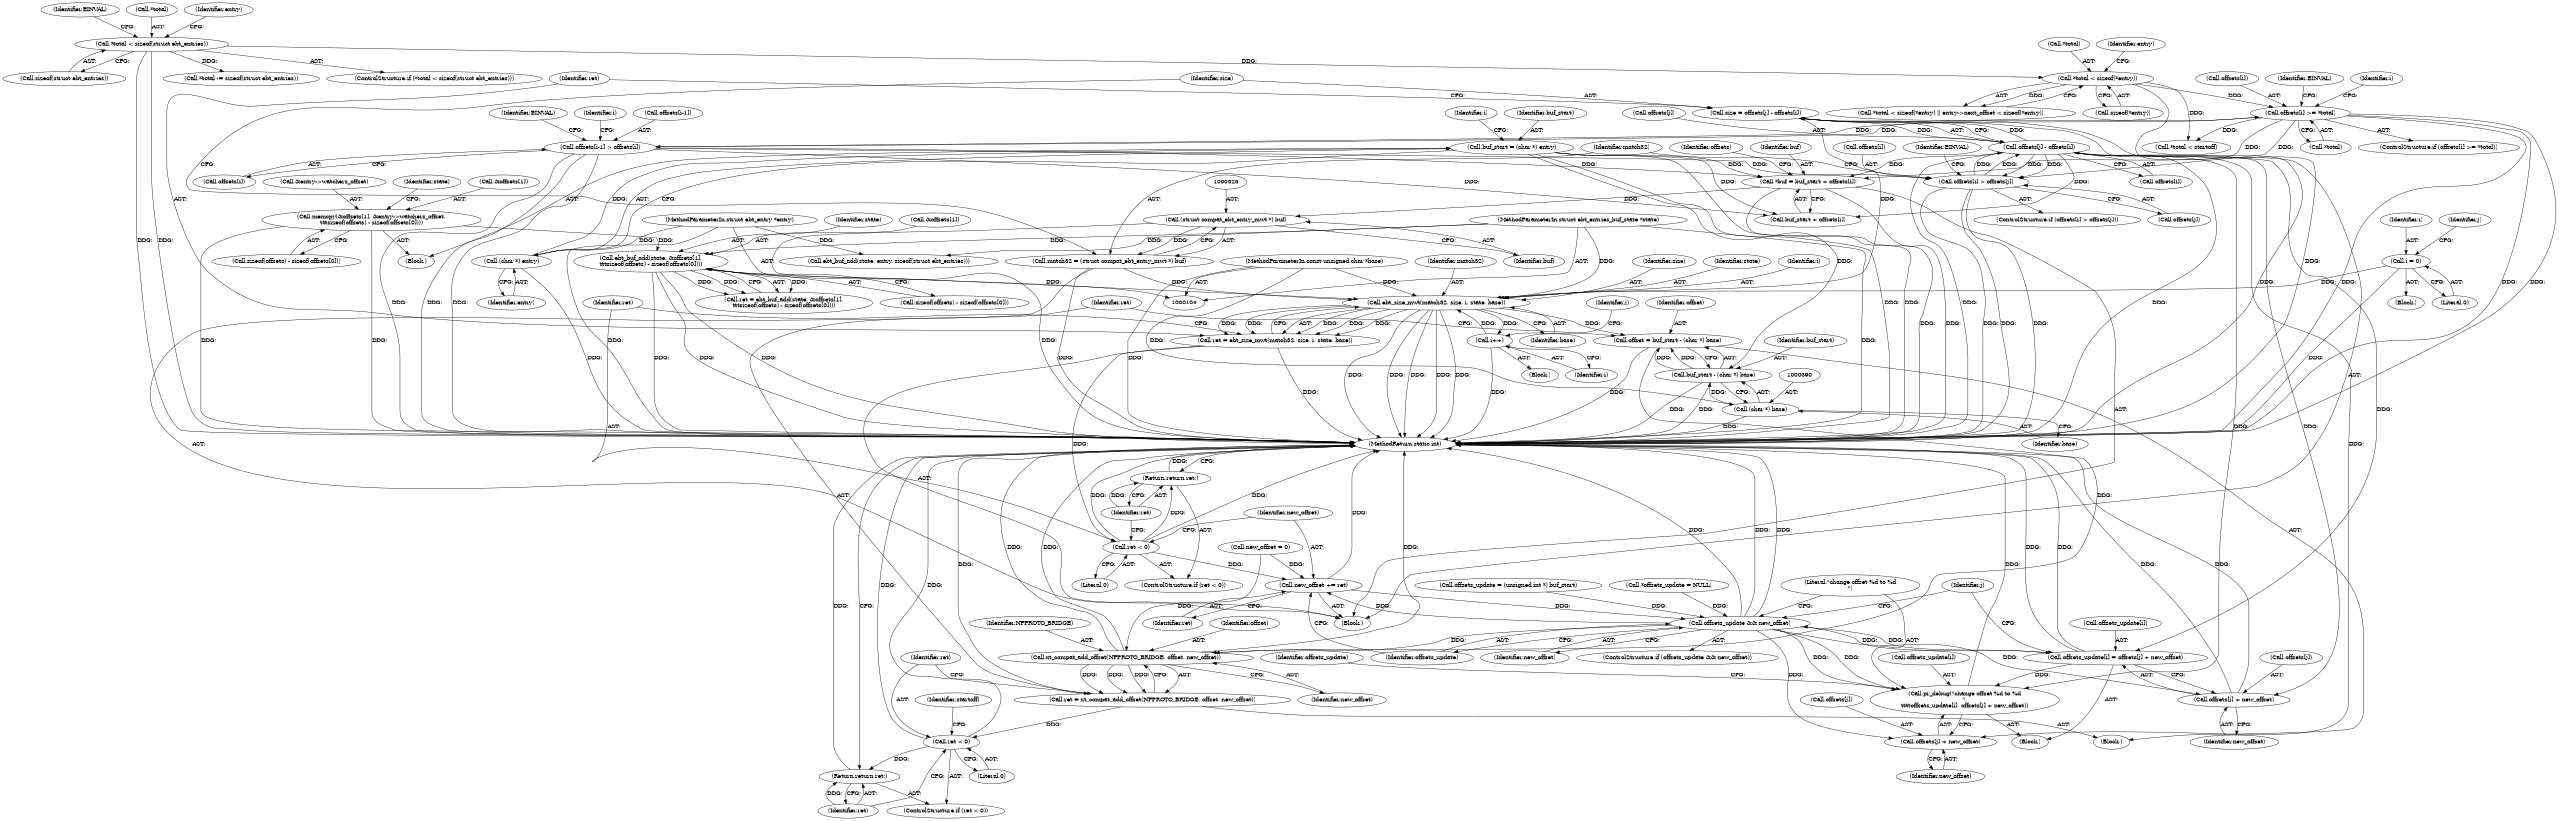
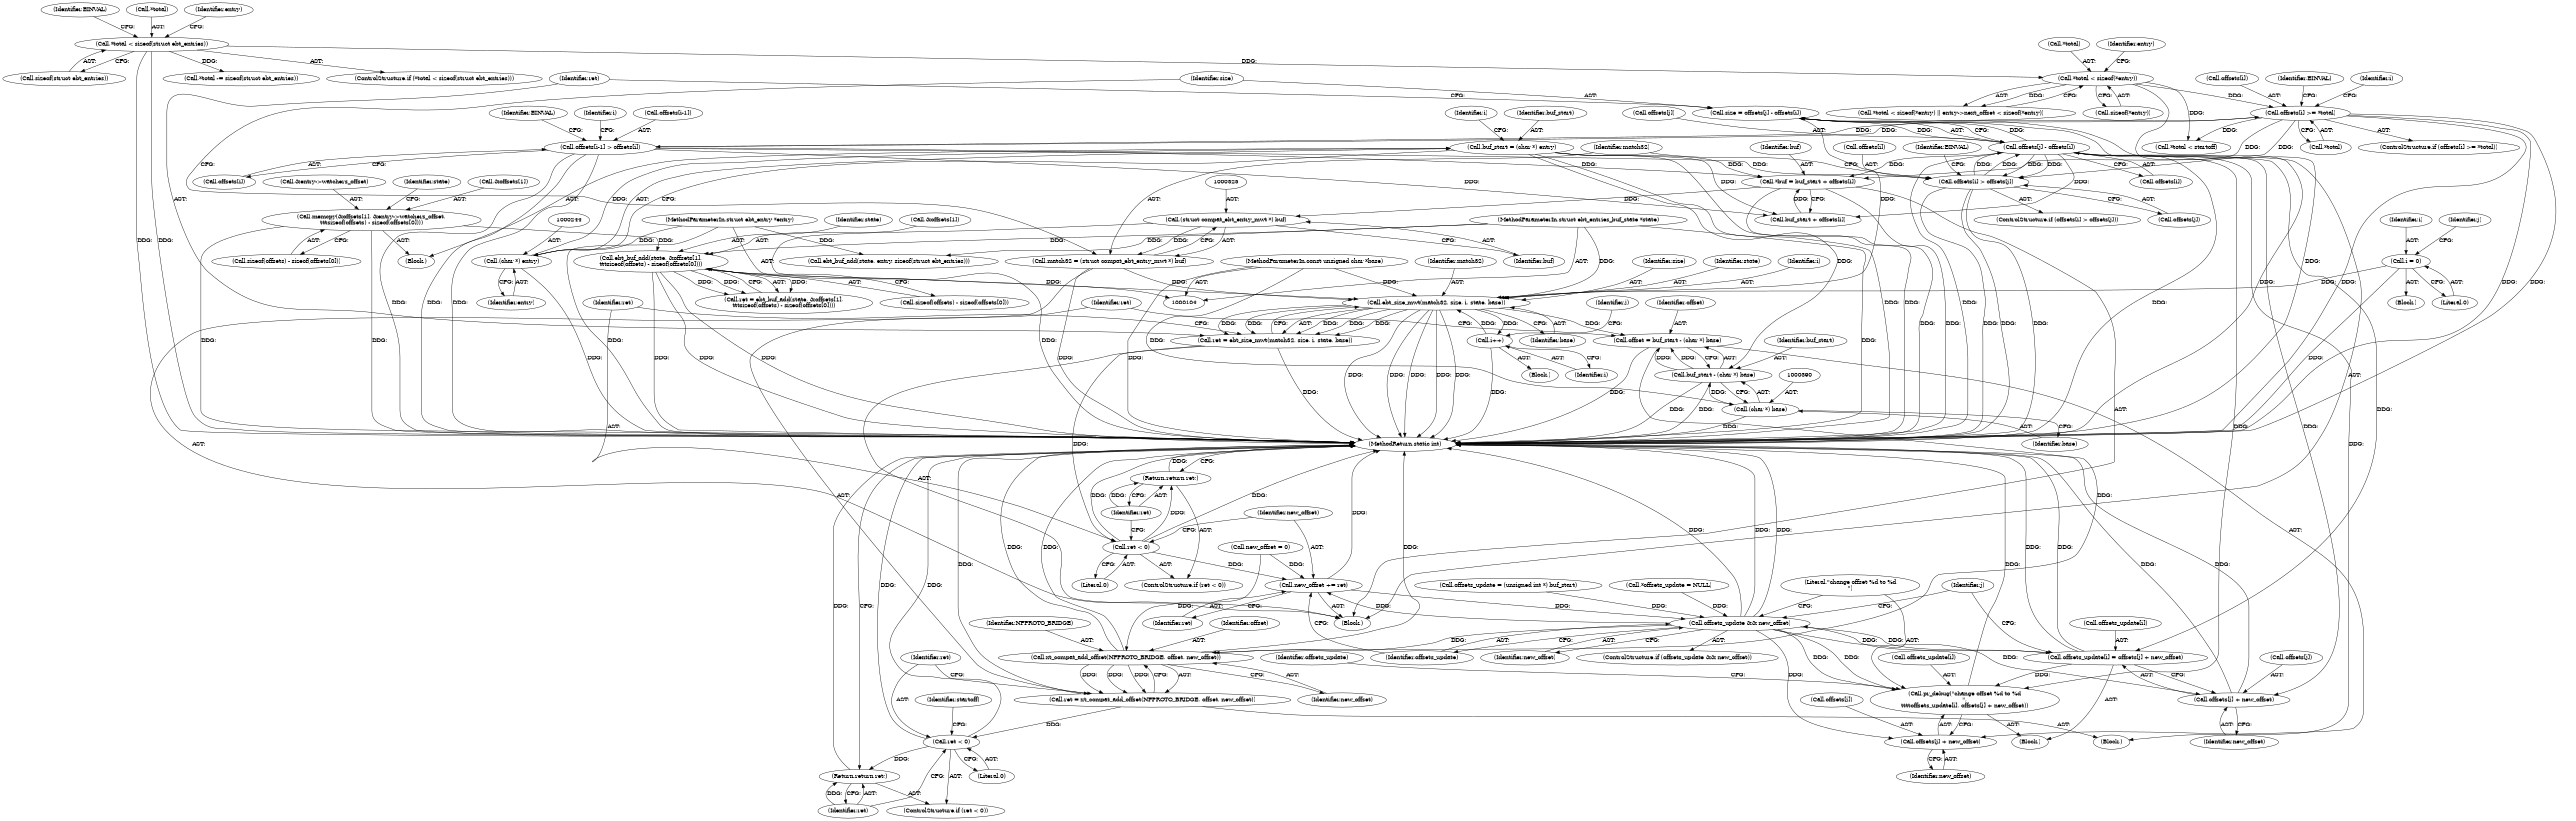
(1706, 148) -> none
(1802, 199) -> (1802, 199)
none -> (569, 220)
